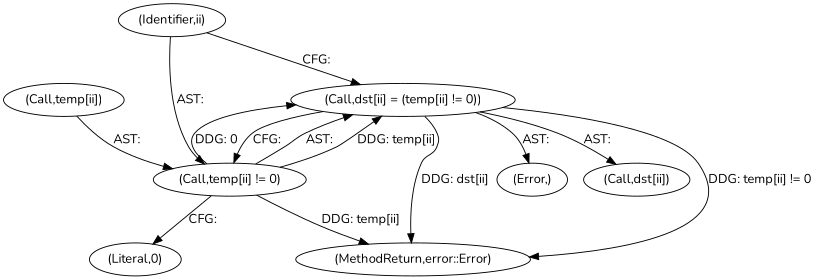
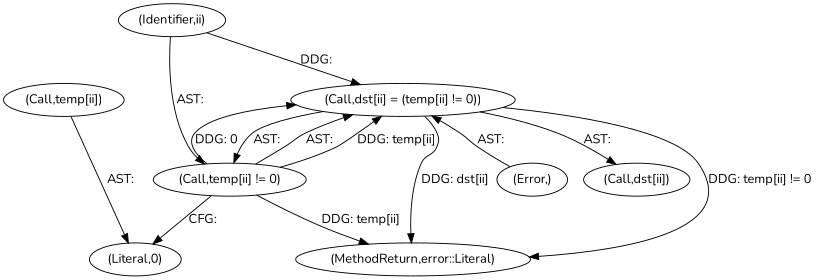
(318, 60) -> (318, 60)
(506, 128) -> (474, 145)
(269, 140) -> (269, 140)
(116, 148) -> (98, 176)
(413, 259) -> (413, 259)
